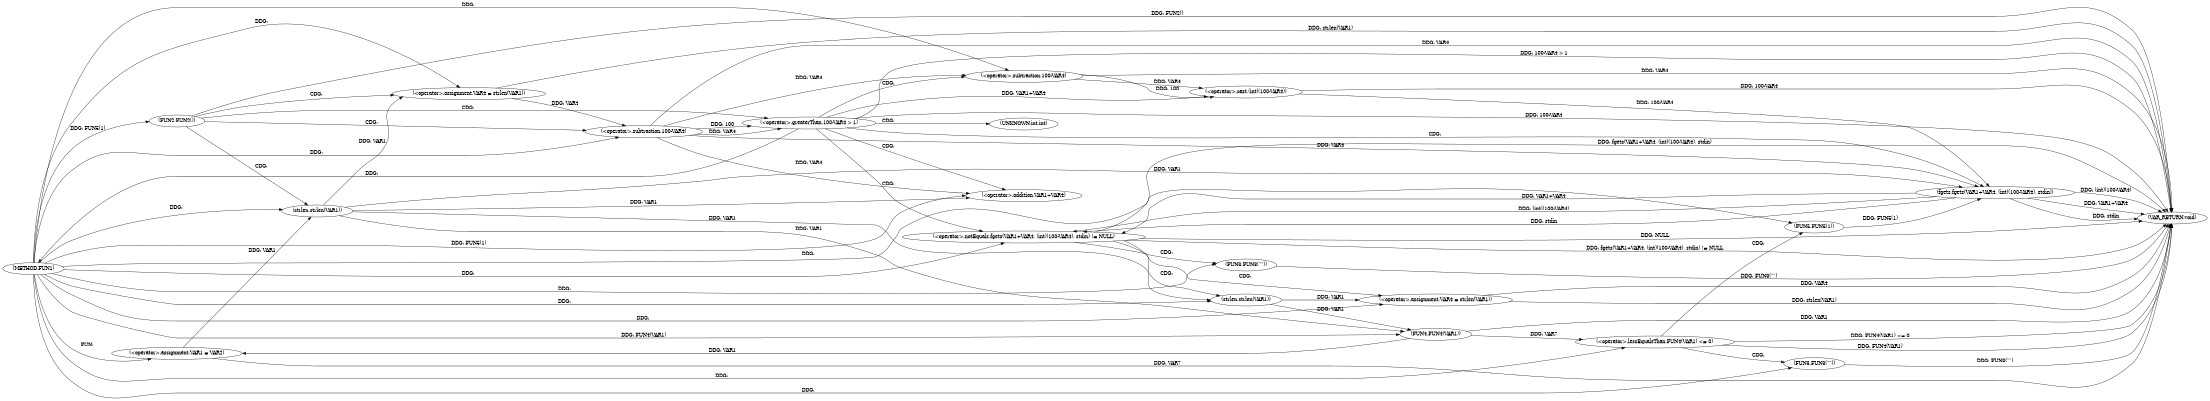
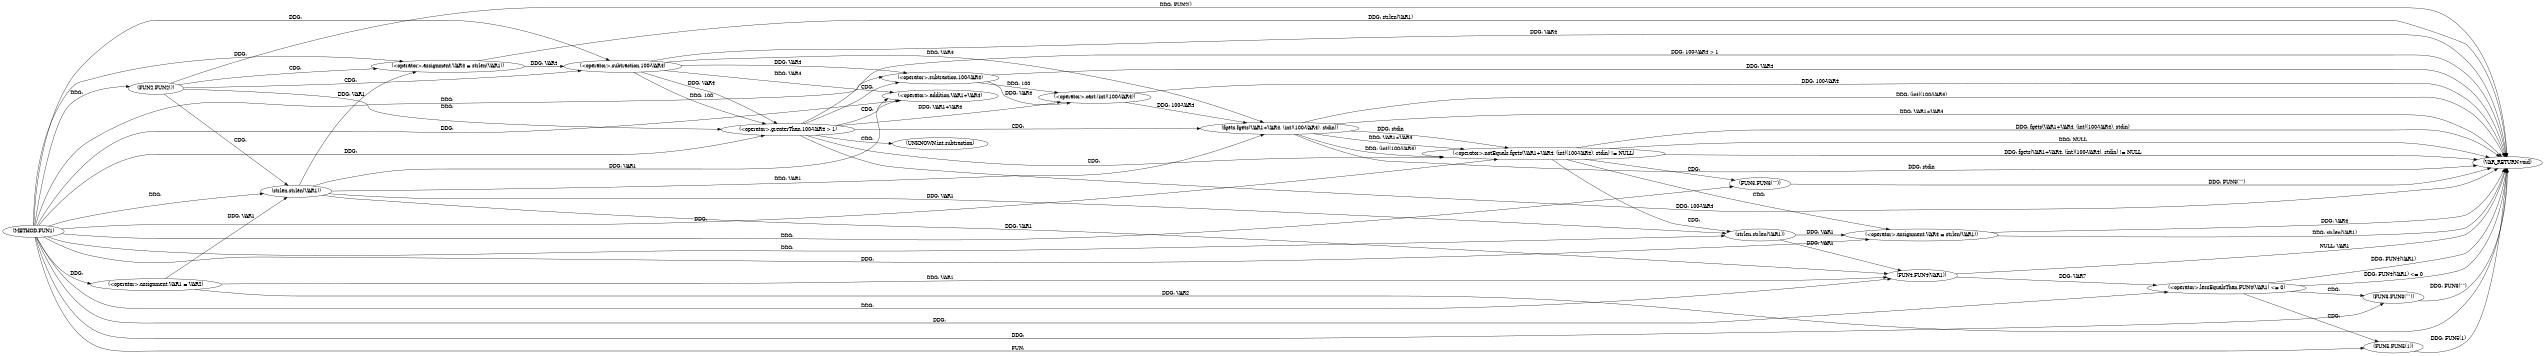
(469, 108) -> (448, 107)
(1024, 124) -> (940, 144)
(88, 129) -> (77, 93)
(409, 176) -> (389, 154)
(1912, 221) -> (2490, 286)
(469, 243) -> (448, 129)
(809, 254) -> (1019, 348)
(1814, 318) -> (2335, 246)
(644, 335) -> (868, 306)
(88, 345) -> (77, 274)
(828, 353) -> (1052, 281)
(1168, 363) -> (1176, 294)
